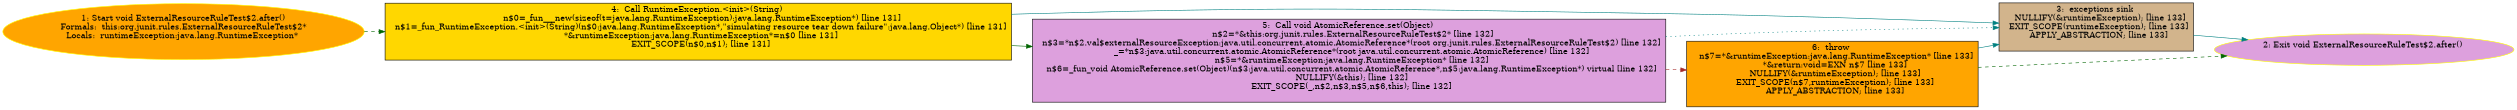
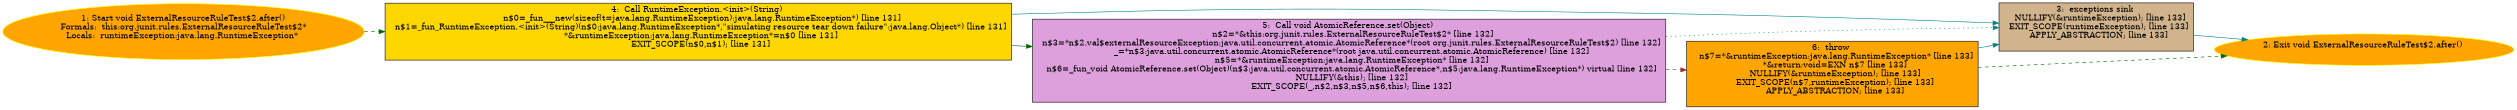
(2364, 50) -> (2364, 50)
